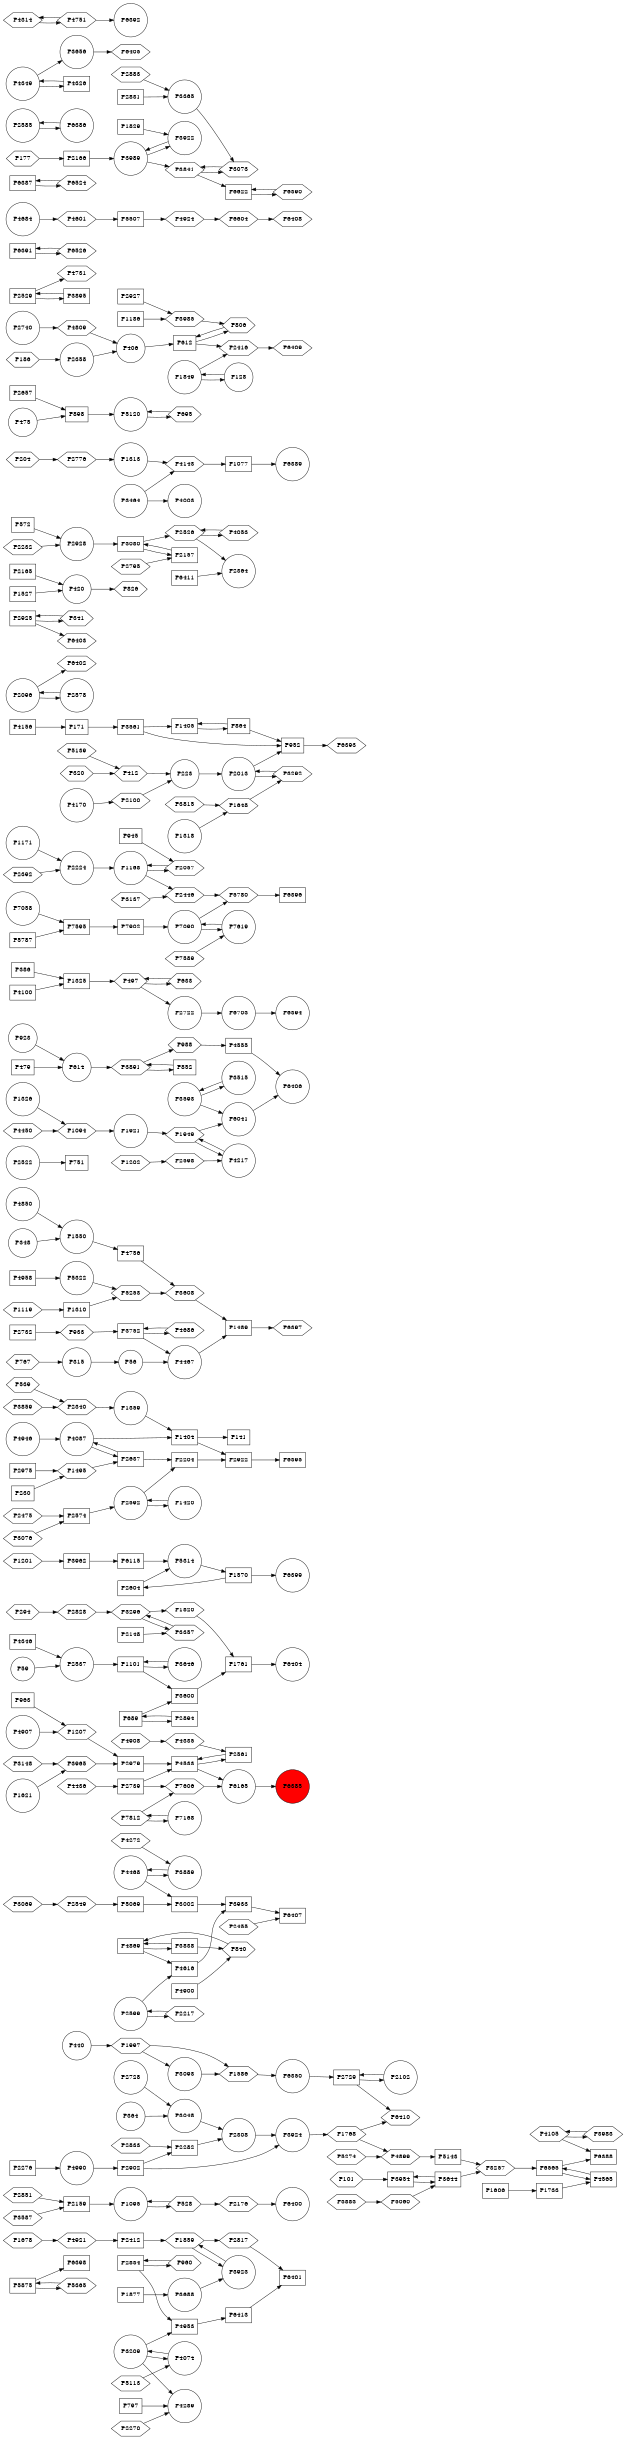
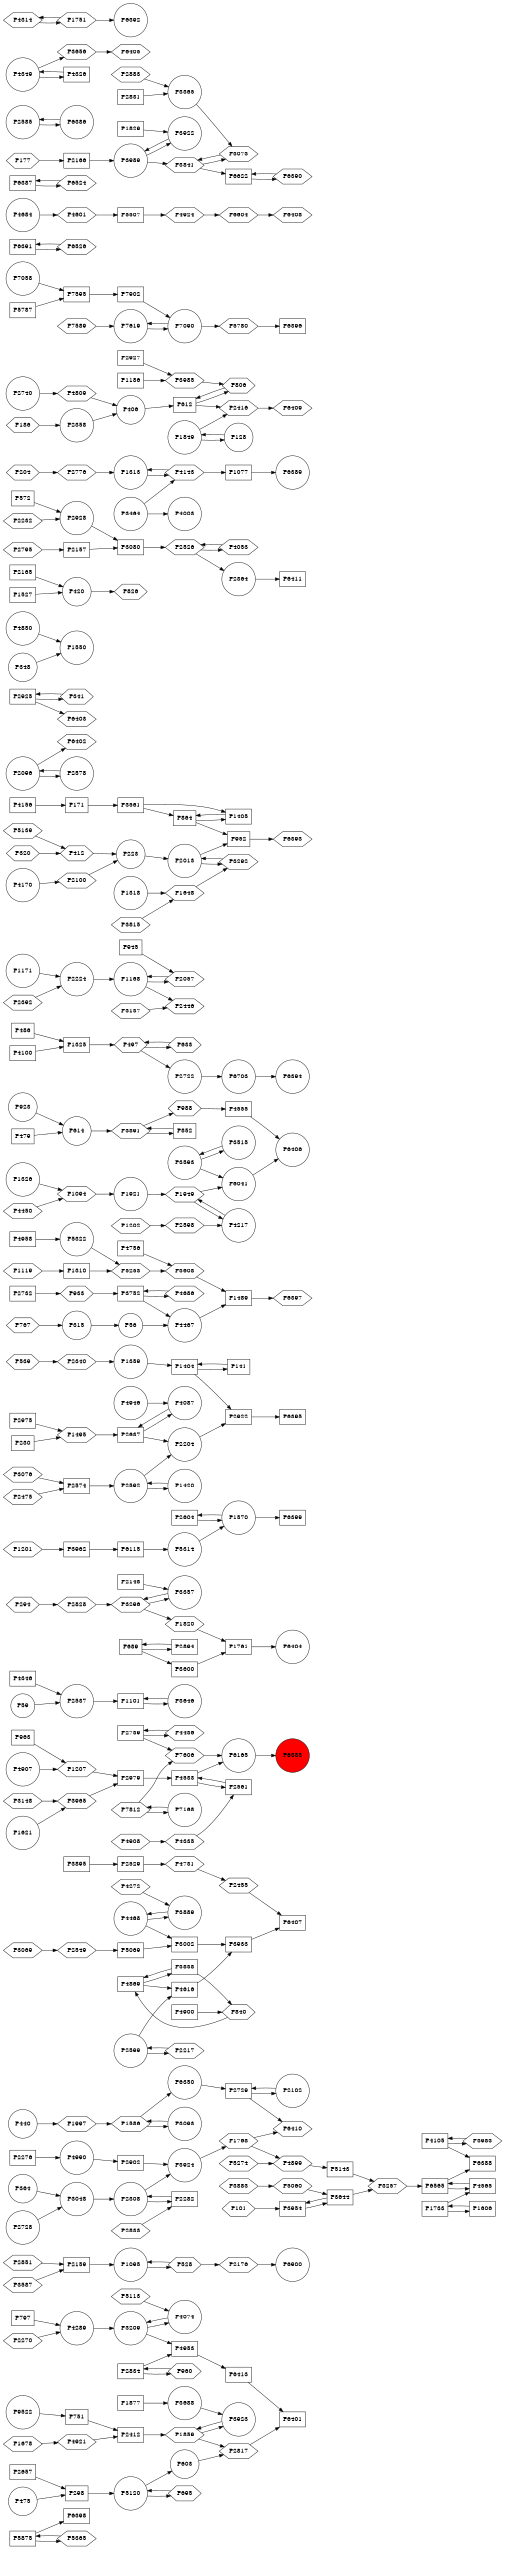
(77, 20) -> (77, 20)
(77, 52) -> (77, 52)
(48, 299) -> none
(77, 414) -> (77, 2493)
none -> (160, 470)
(155, 552) -> none
(208, 575) -> (265, 579)
(210, 743) -> (156, 811)
(210, 895) -> none
(23, 970) -> (23, 1031)
(23, 1163) -> (23, 2412)
(103, 1245) -> none
(23, 1407) -> none
(131, 1438) -> (215, 1364)
(185, 1460) -> (185, 1445)
(239, 1575) -> (239, 1518)
(293, 1575) -> (293, 1518)
(155, 1576) -> (208, 1520)
(185, 1633) -> (185, 1592)
(156, 1679) -> none
(156, 1776) -> (154, 1736)
none -> (210, 1874)
(154, 2058) -> (155, 2127)
(549, 2134) -> (435, 2141)
(156, 2159) -> (157, 2202)
(293, 2204) -> (293, 2265)
none -> (457, 2212)
(156, 2377) -> (102, 2328)
none -> (101, 2425)
none -> (185, 2464)
